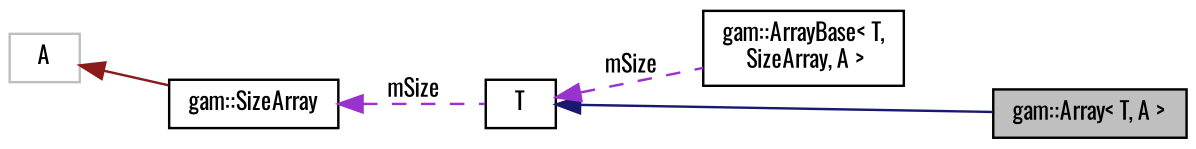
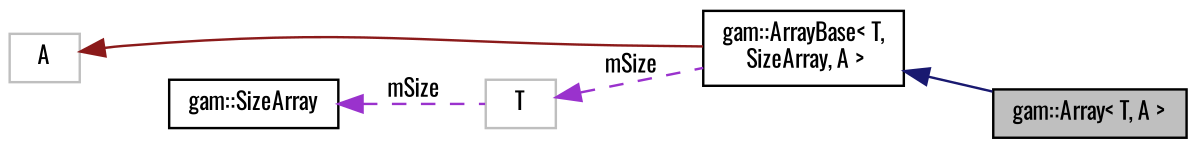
(136, 78) -> (404, 39)
(521, 104) -> (521, 104)
(787, 108) -> (960, 84)
